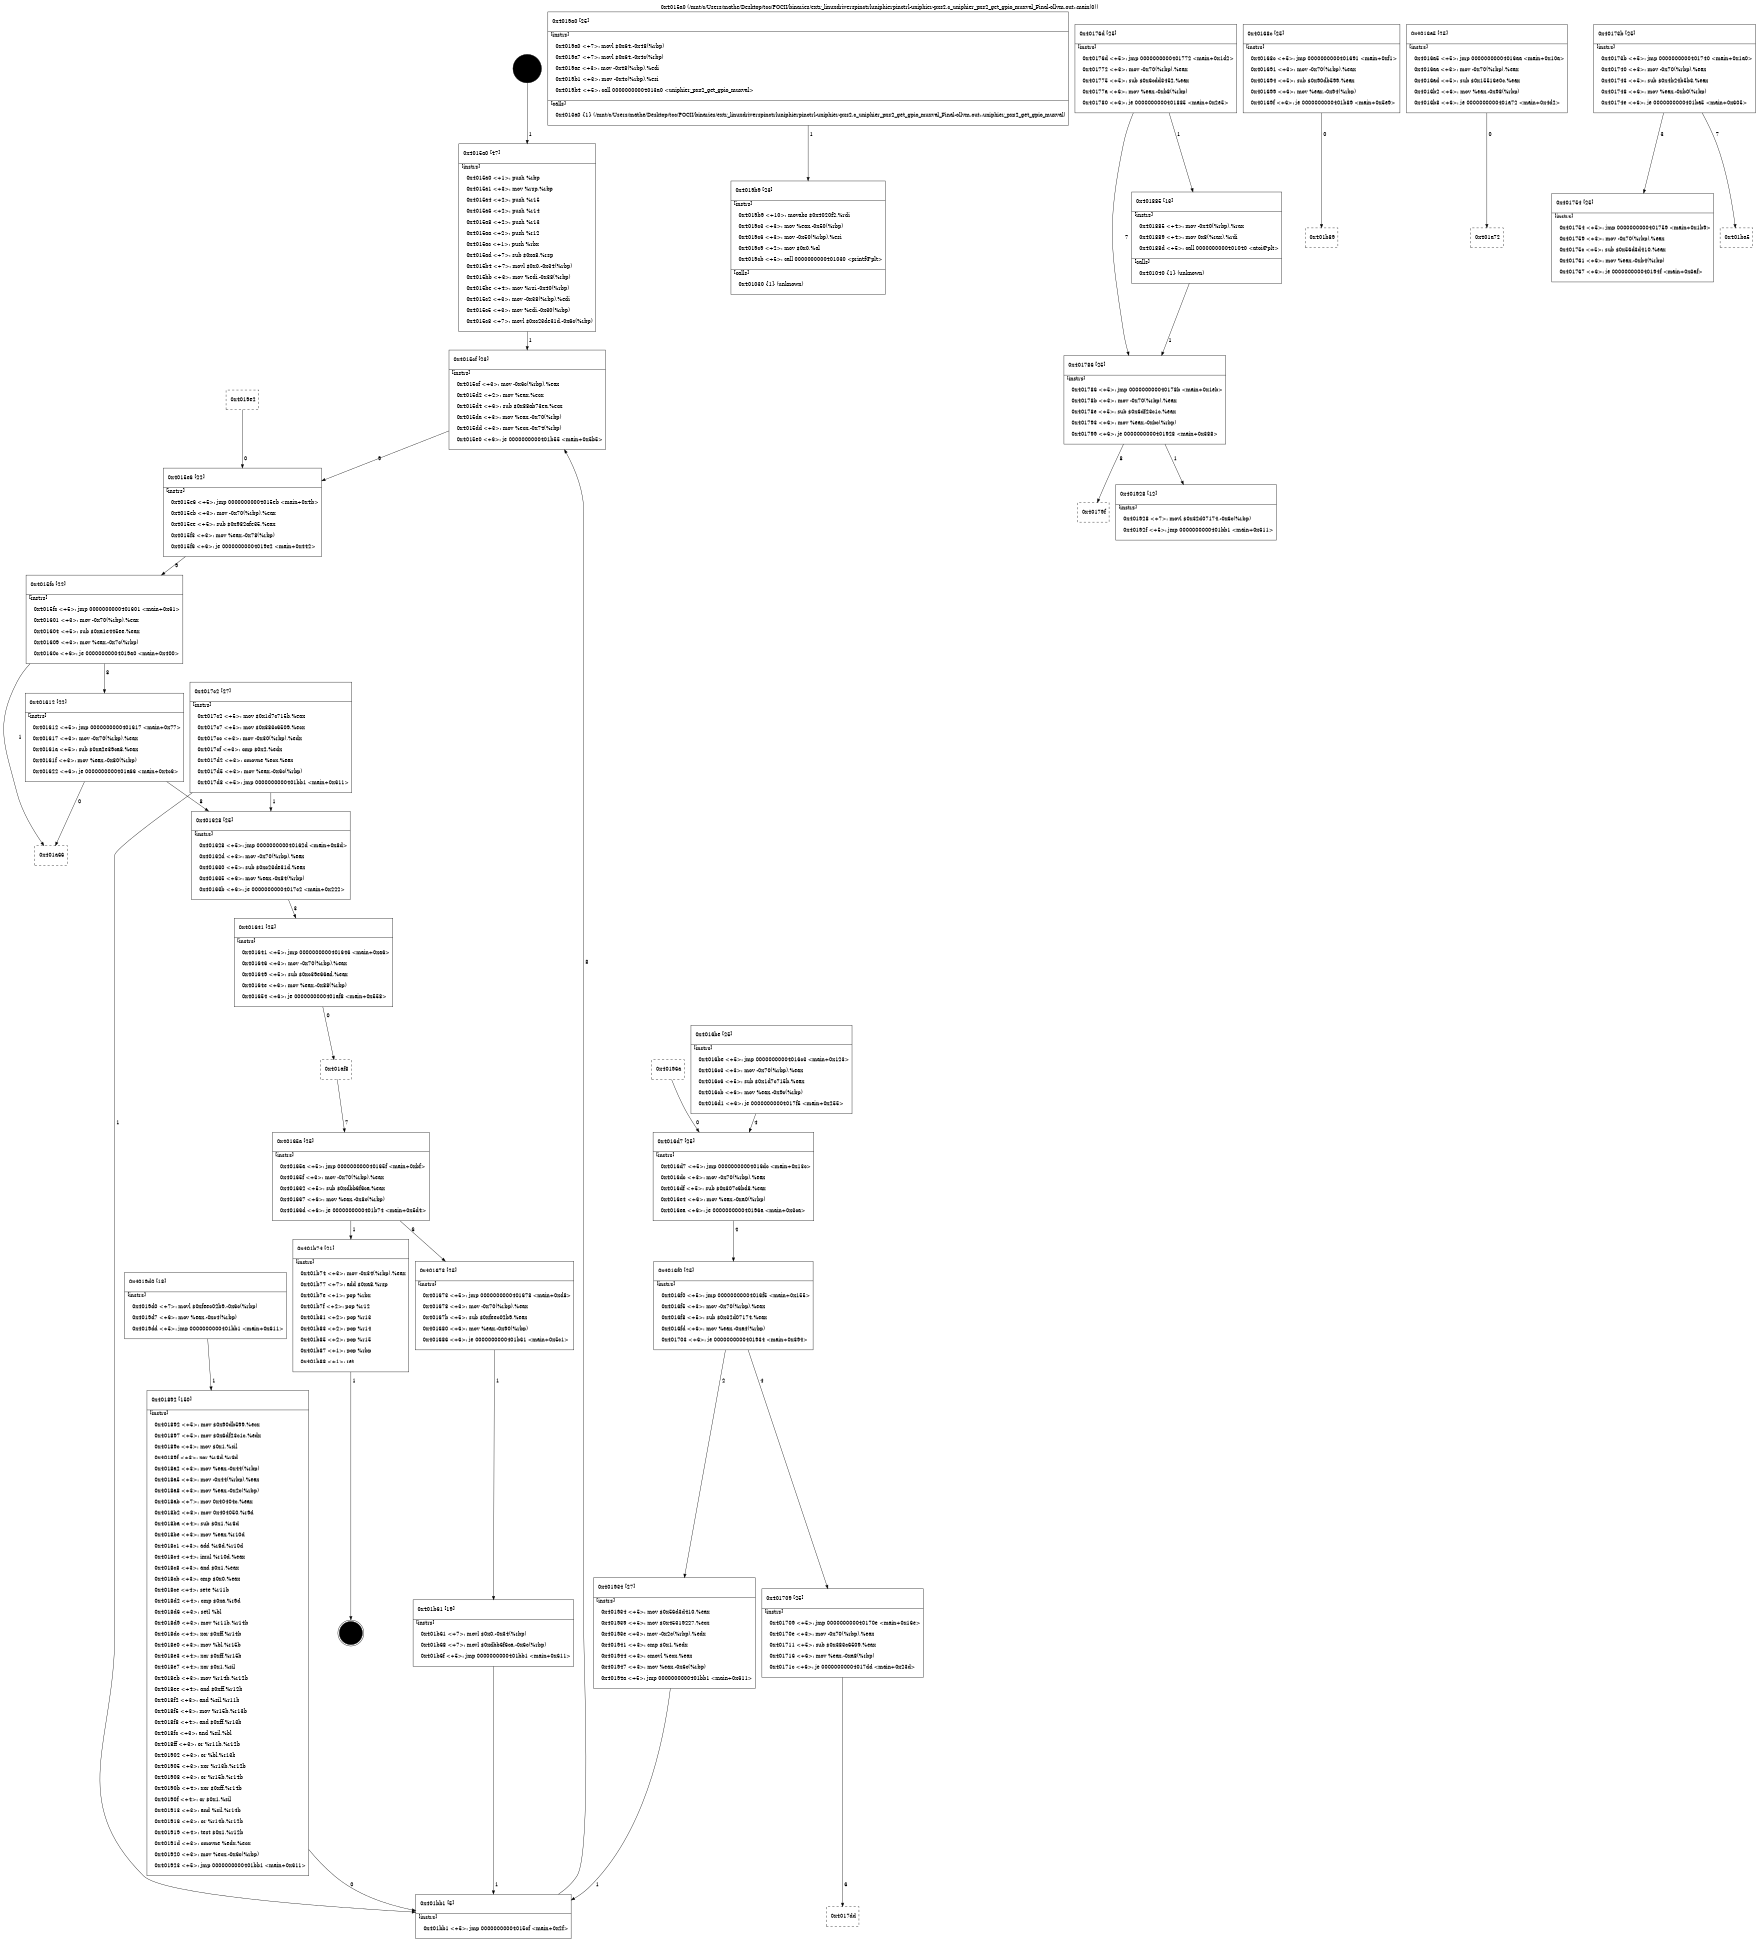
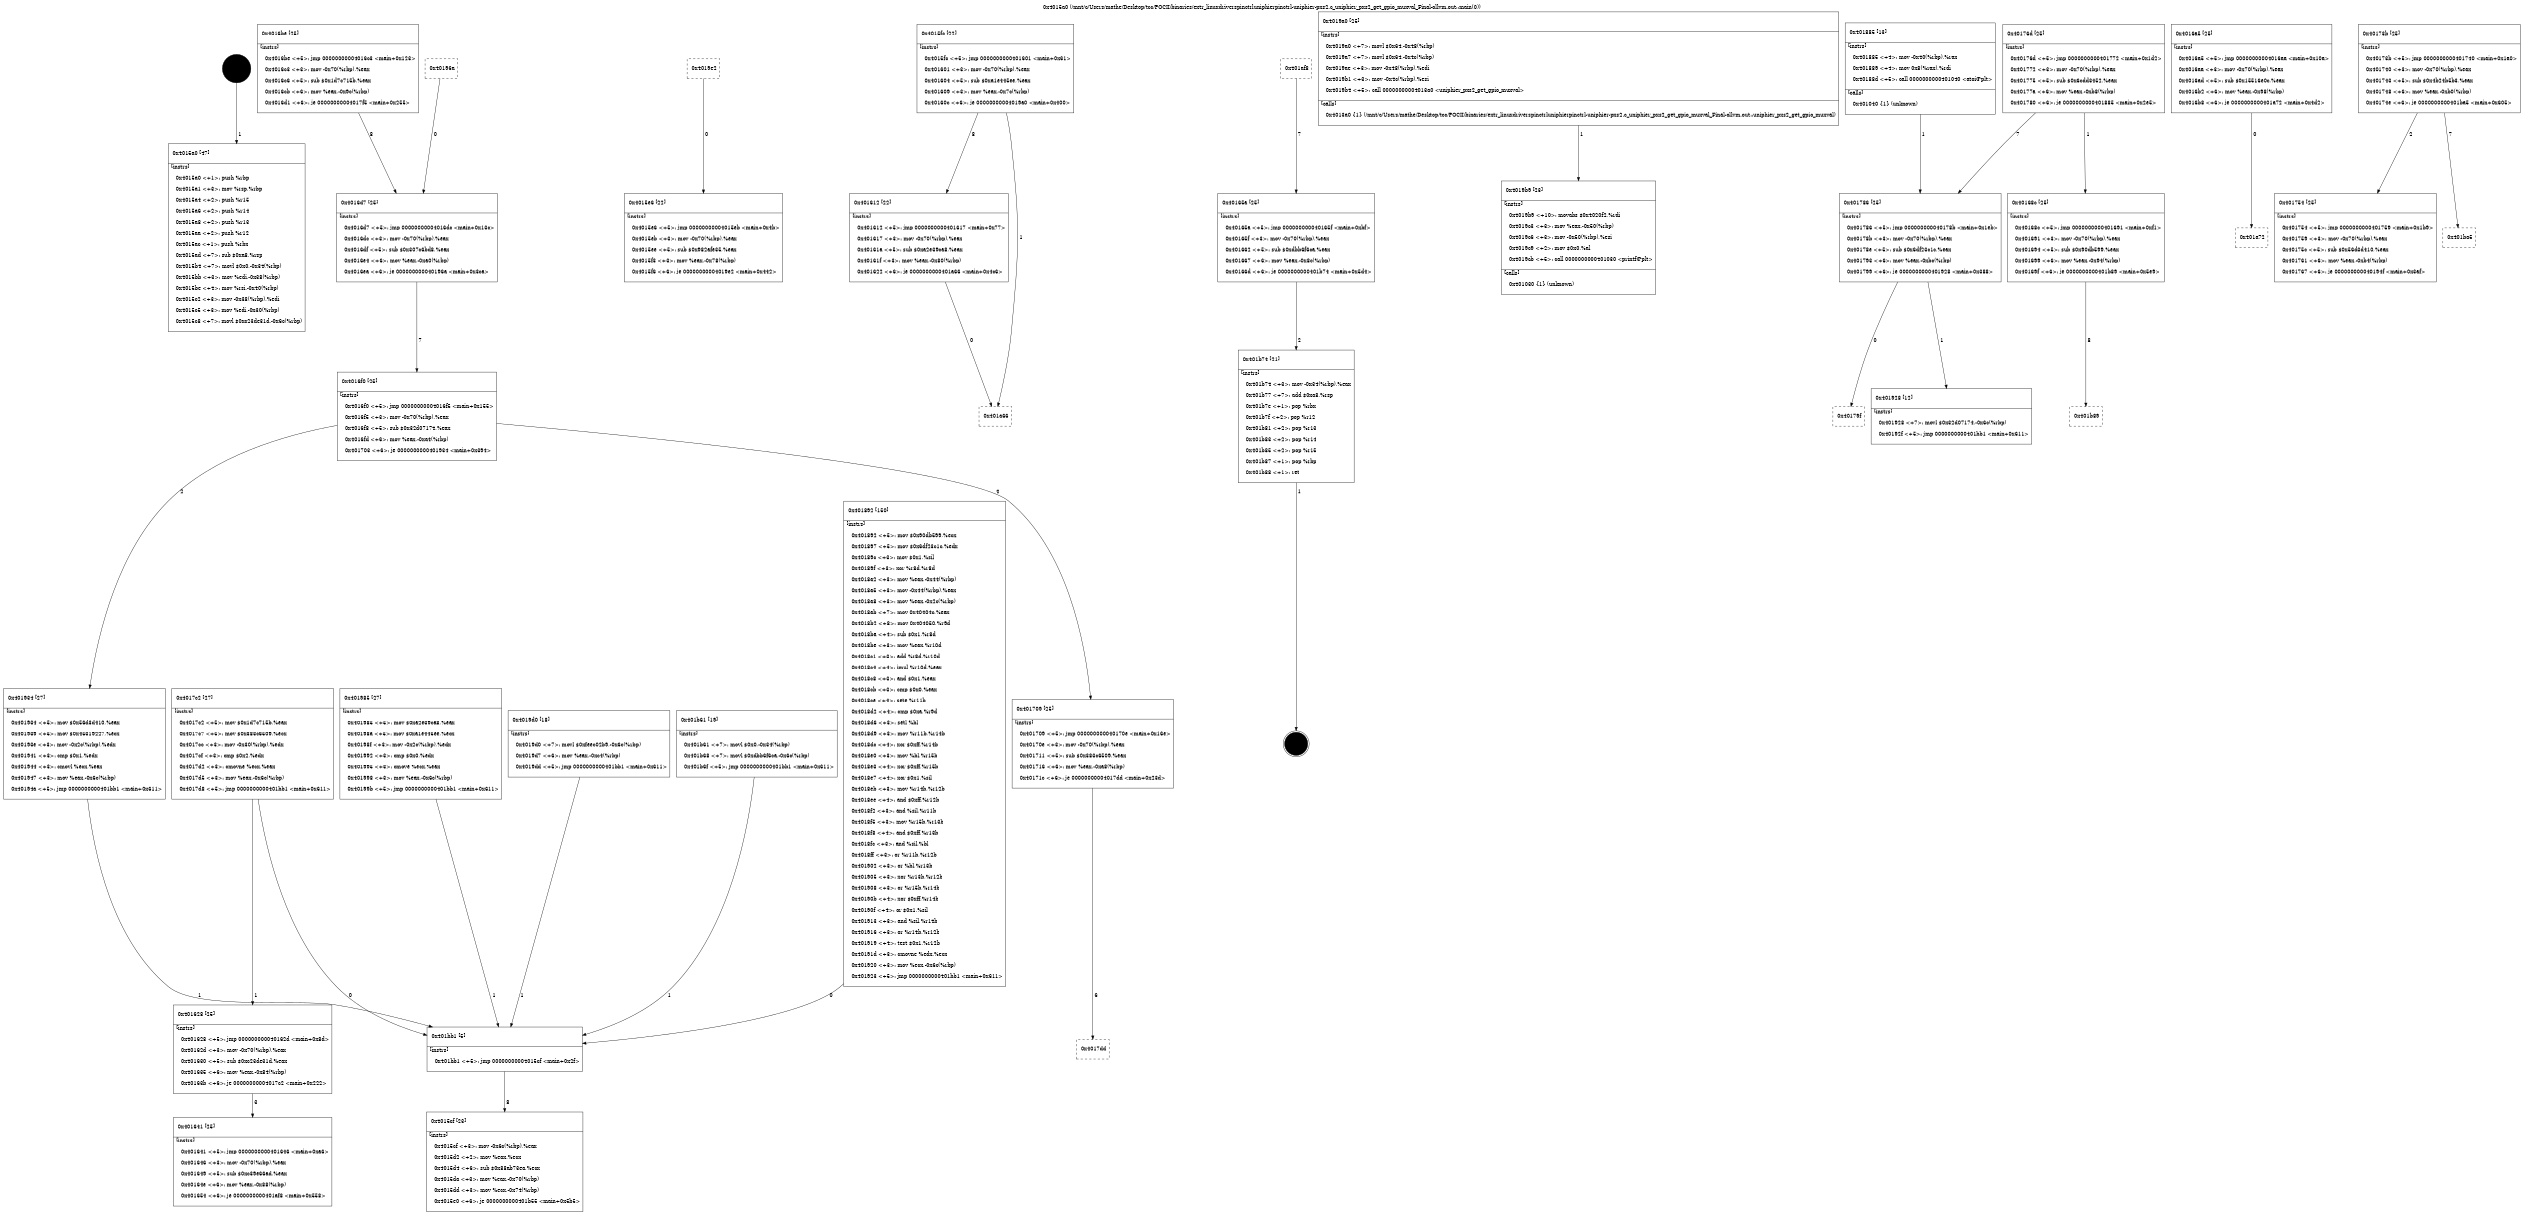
(1324, 135) -> (2088, 341)
(1661, 135) -> (2410, 135)
(1181, 151) -> (2085, 151)
(527, 339) -> none
(387, 455) -> none
(1120, 459) -> (1874, 341)
(175, 565) -> none
none -> (421, 744)
(185, 795) -> none
(328, 1031) -> none
(117, 1123) -> (350, 996)
(755, 1123) -> (371, 135)
(353, 1230) -> (1299, 341)
(736, 1230) -> (419, 341)
(495, 1306) -> none
(209, 1363) -> (546, 900)
